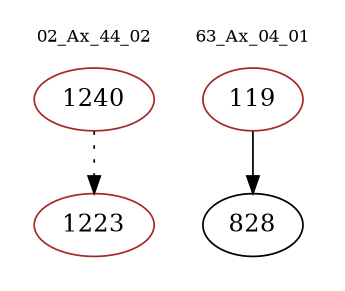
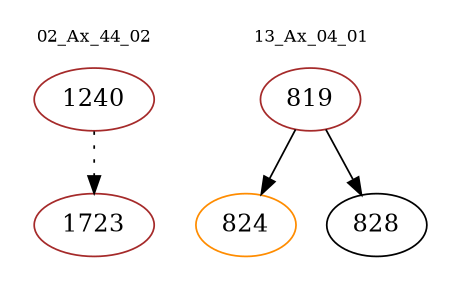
(253, 38) -> (311, 38)
(253, 99) -> (311, 99)
(94, 225) -> (94, 225)
none -> (246, 225)
